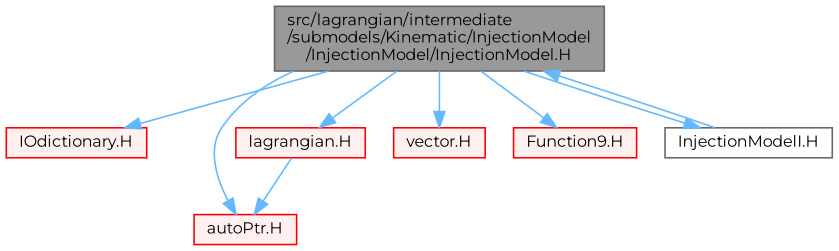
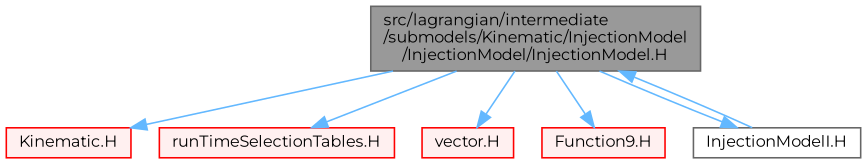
(77, 143) -> (69, 143)
(301, 143) -> (277, 143)
(245, 230) -> none
